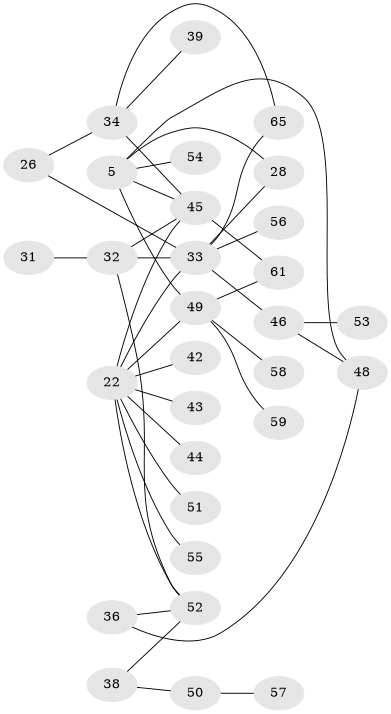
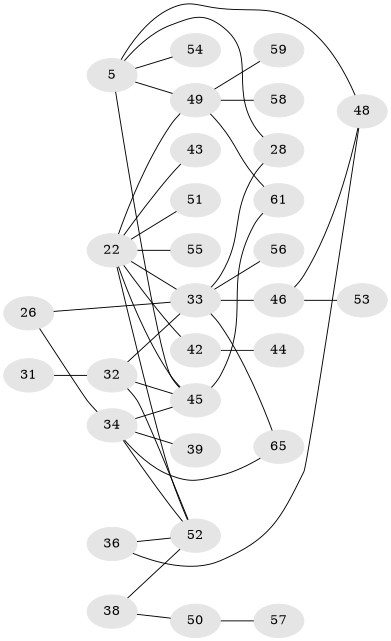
(154, 420) -> (243, 350)
none -> (152, 481)
